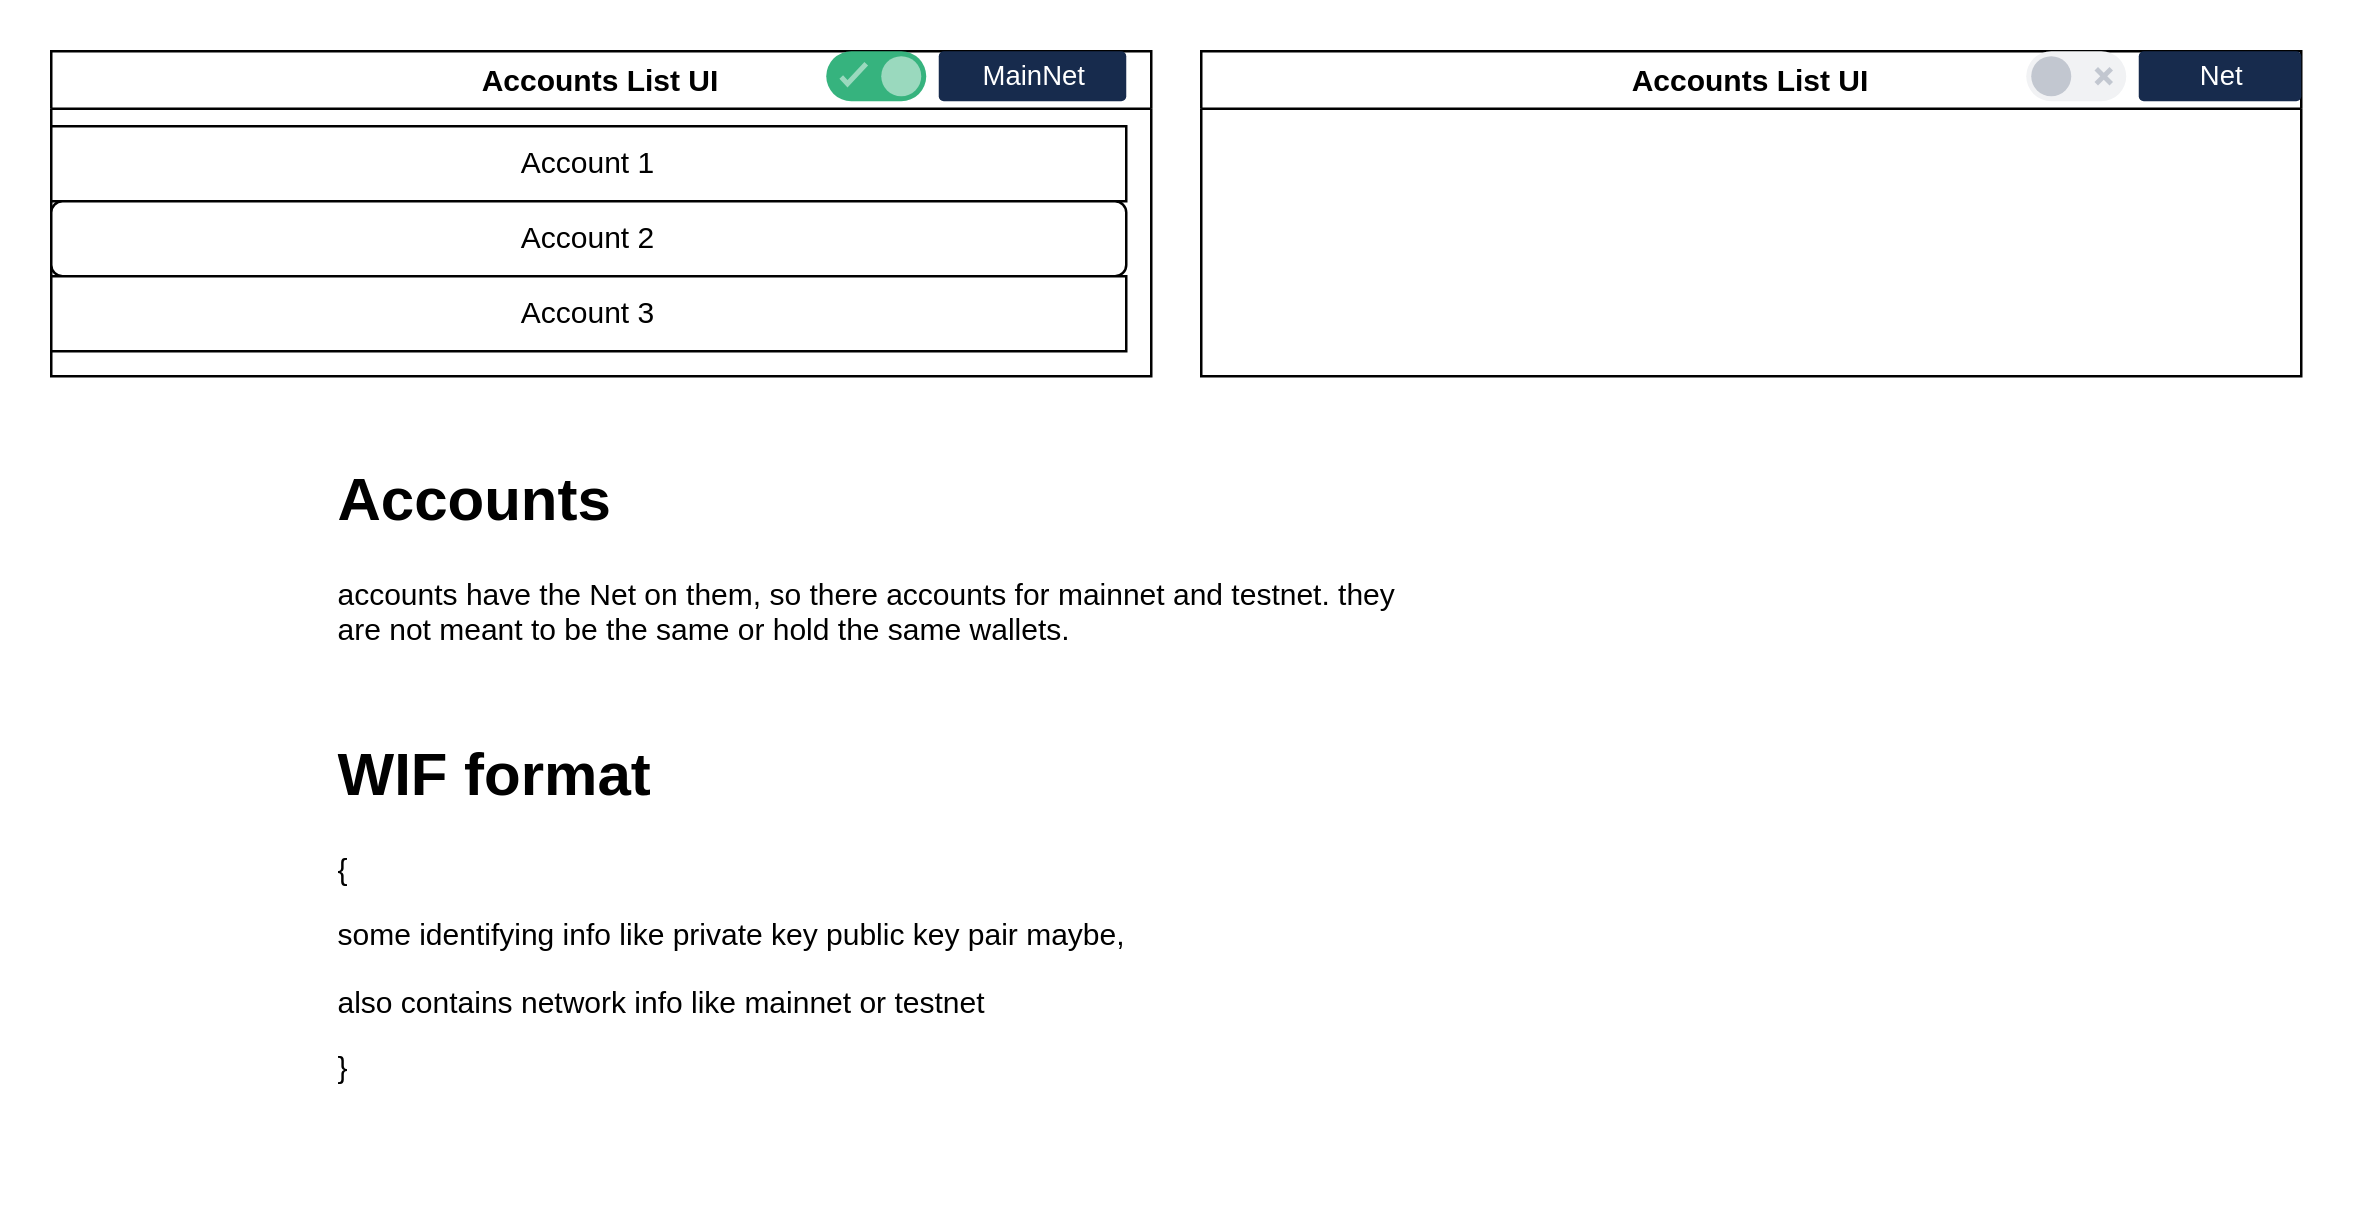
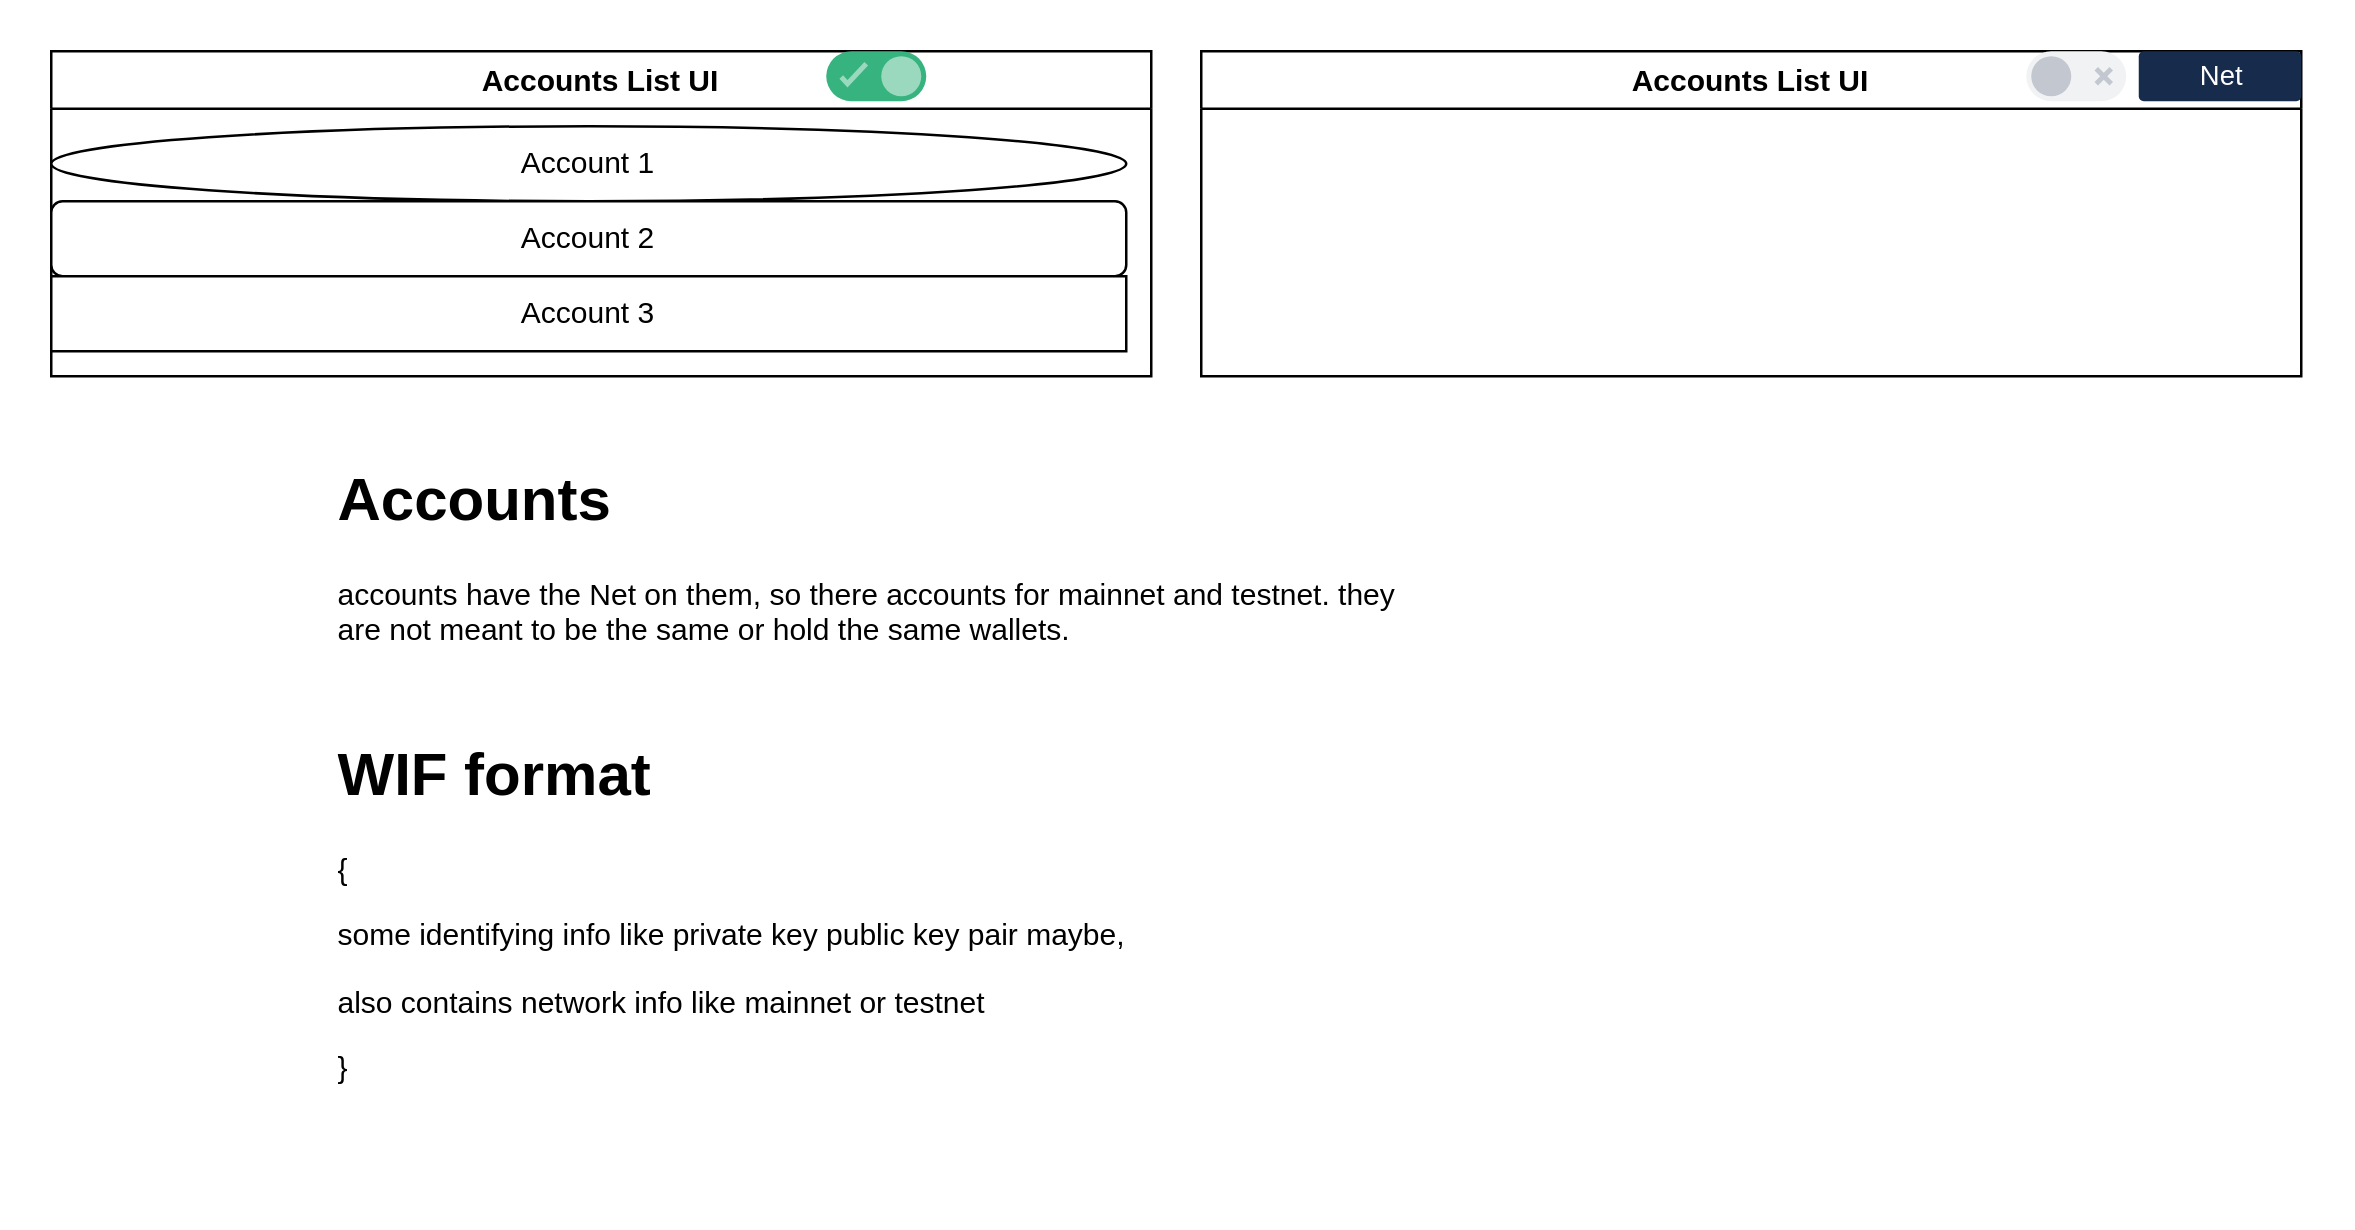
(1033, 76) -> none
(589, 164) -> (589, 164)
